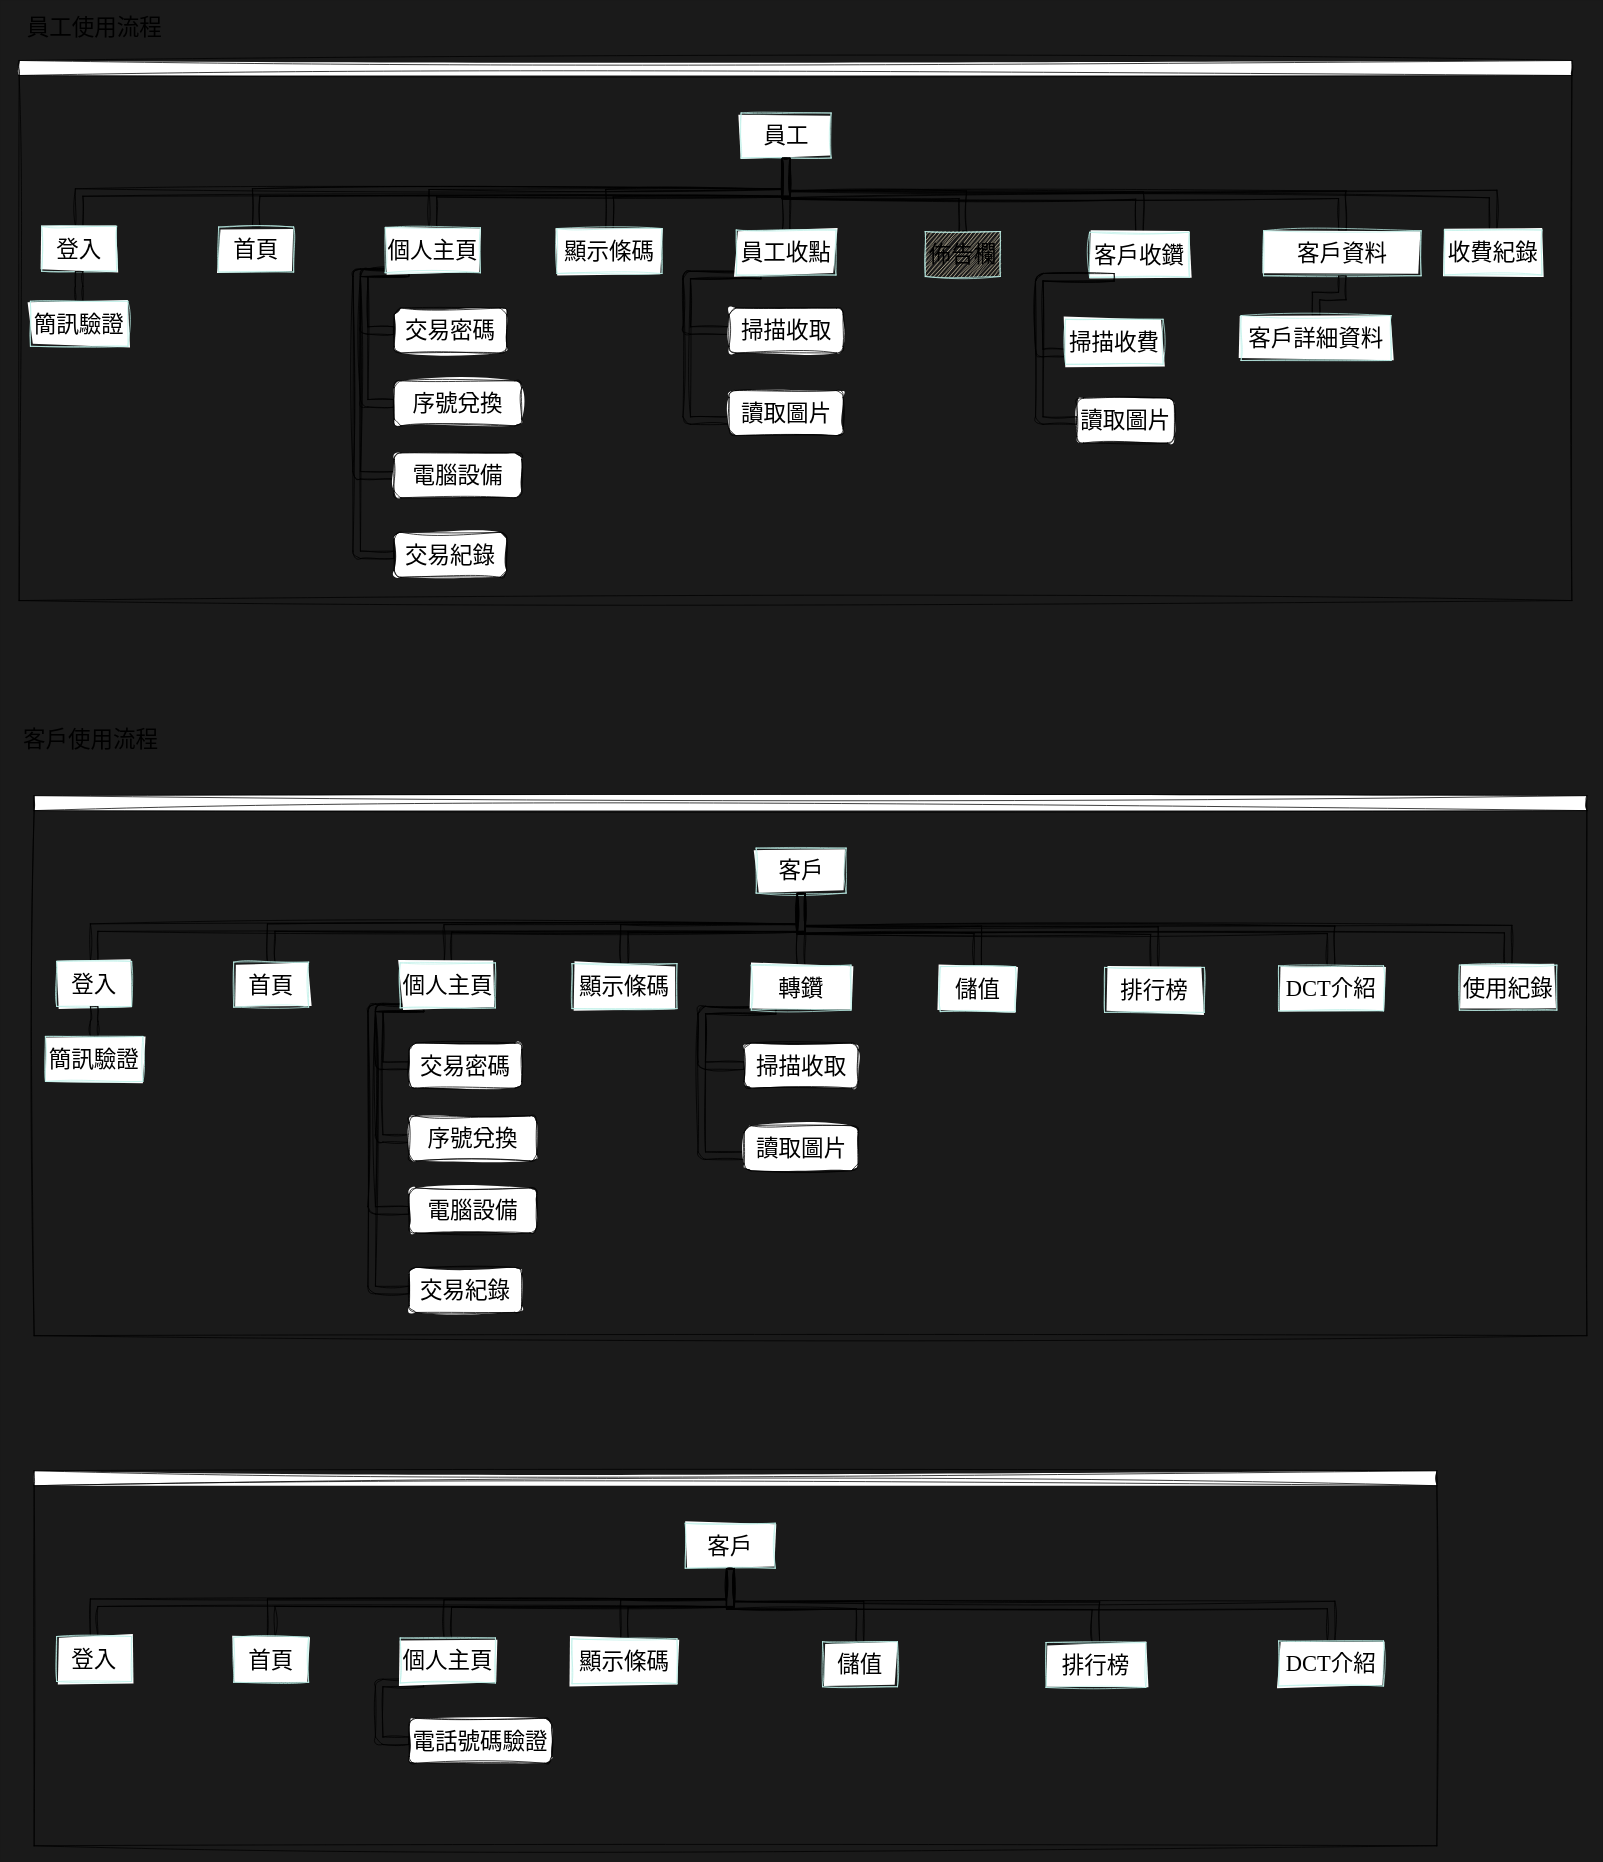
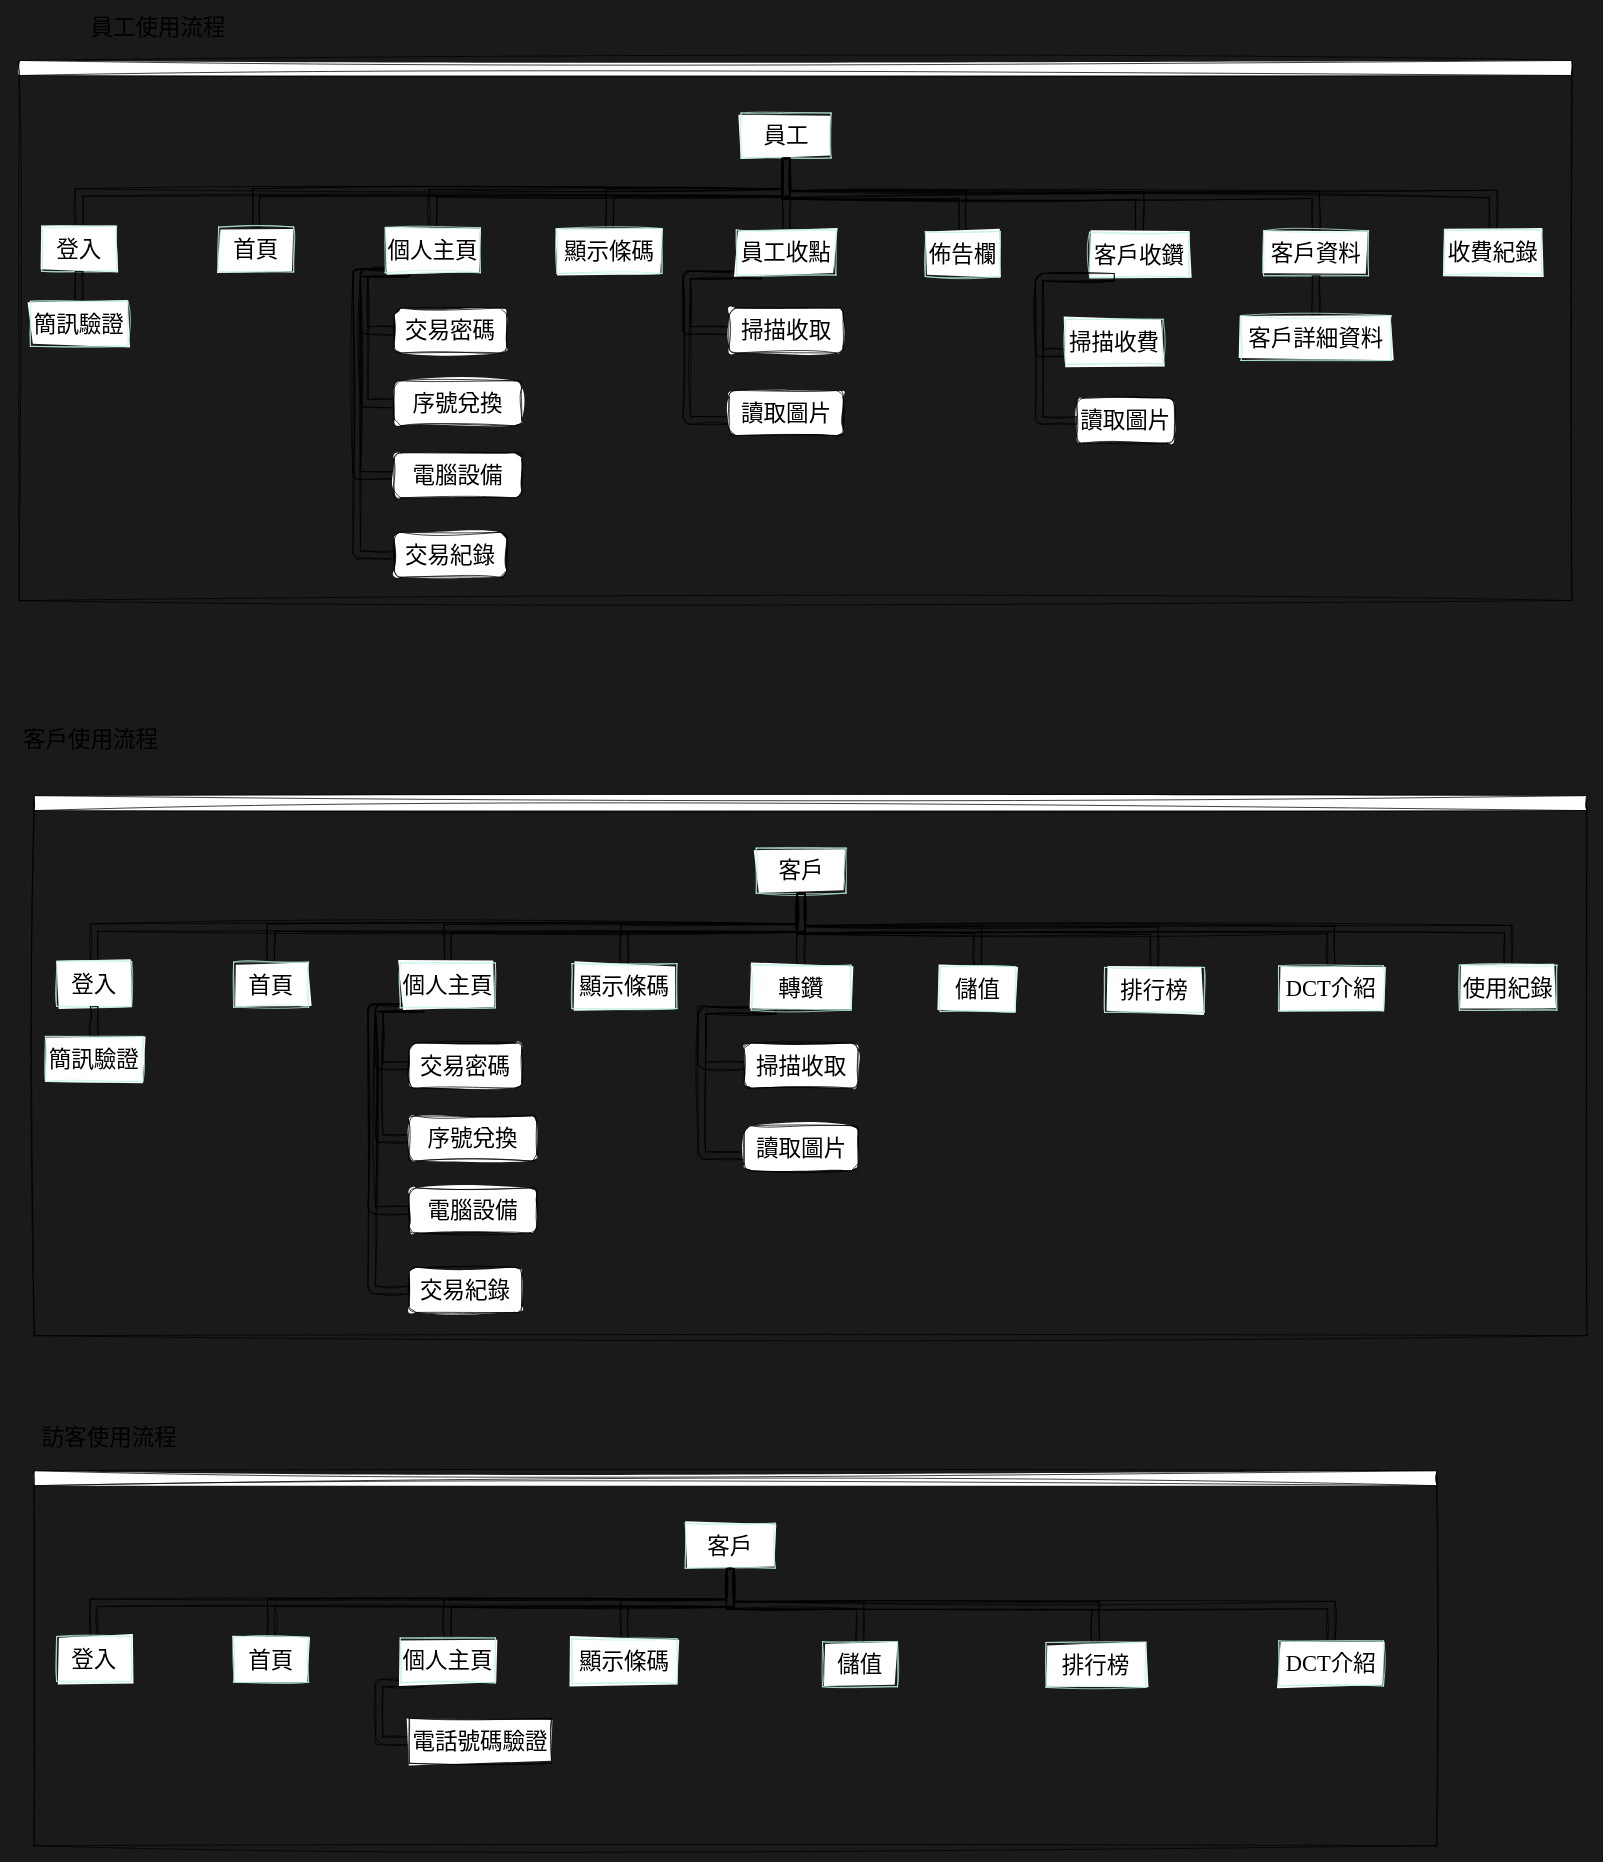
(95, 27) -> (158, 27)
(1342, 253) -> (1316, 253)
(963, 254) -> (963, 254)
none -> (110, 1437)
(480, 1740) -> (480, 1740)
